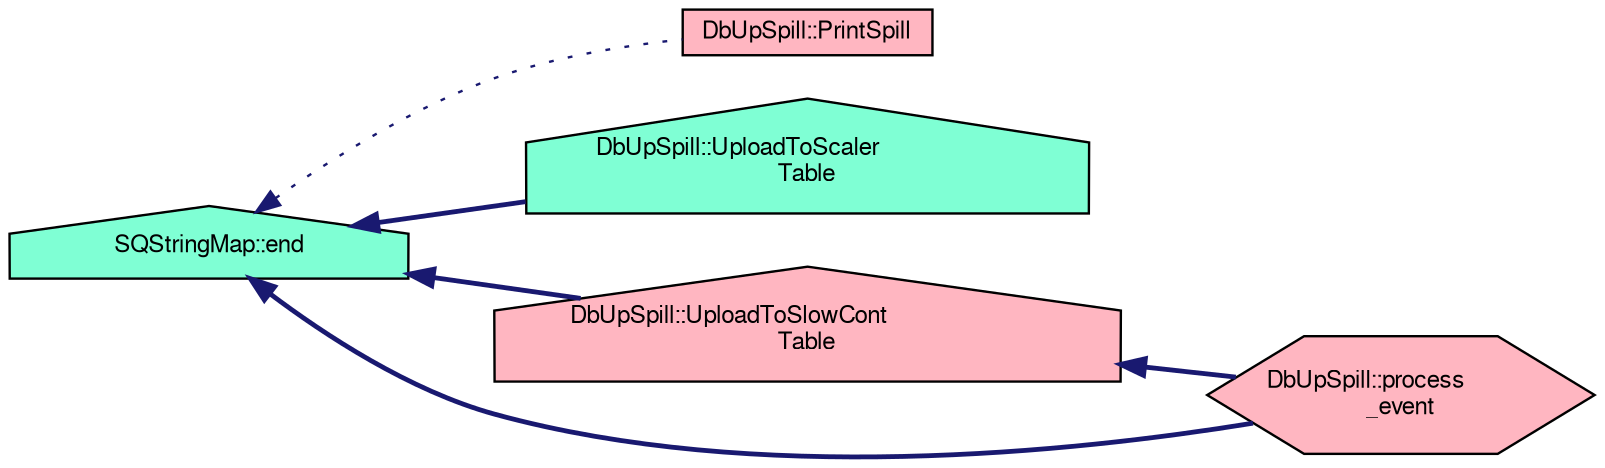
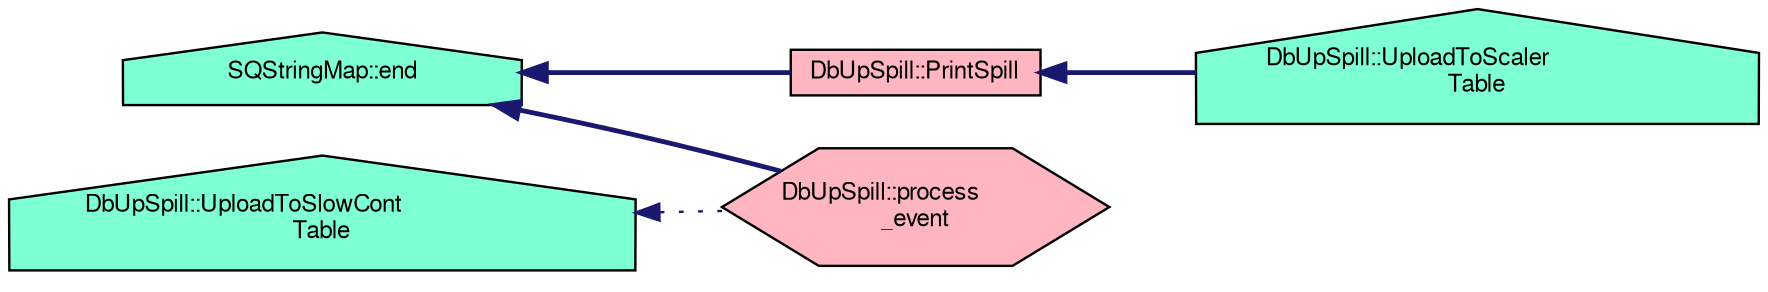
(467, 89) -> (669, 73)
(452, 212) -> (1131, 73)
(507, 288) -> none
(808, 330) -> (322, 219)
(1190, 372) -> (694, 212)
